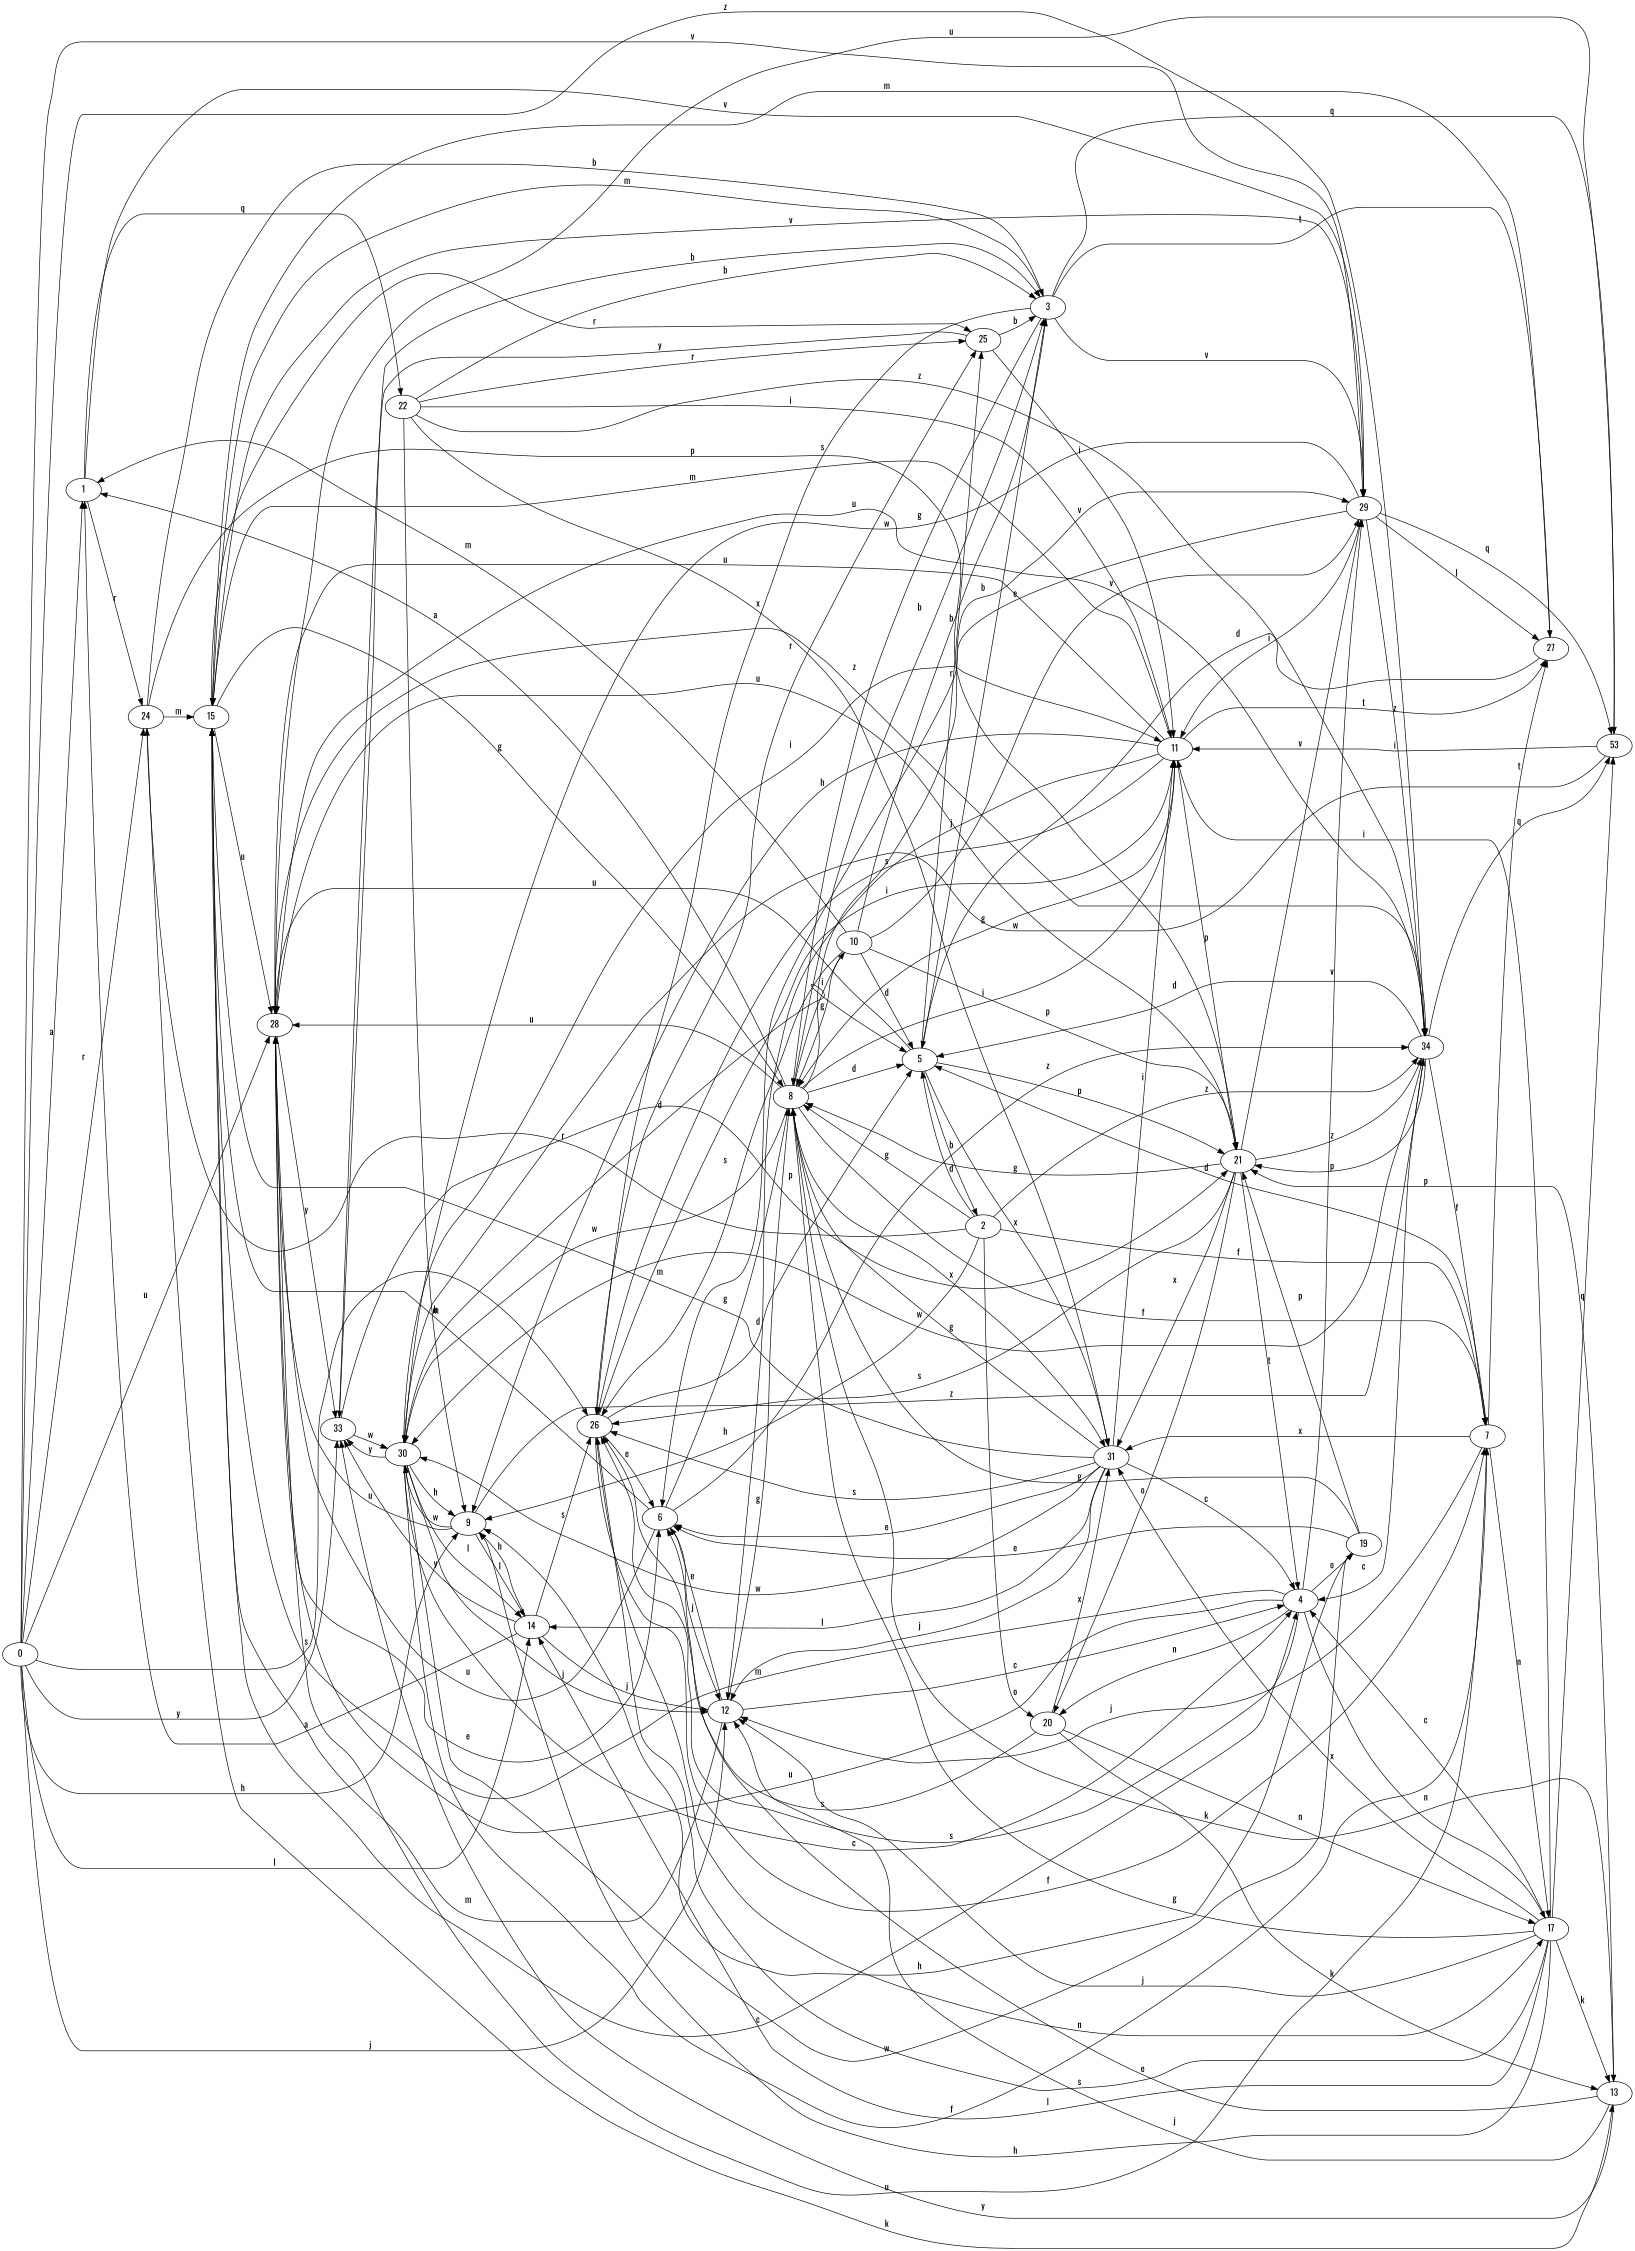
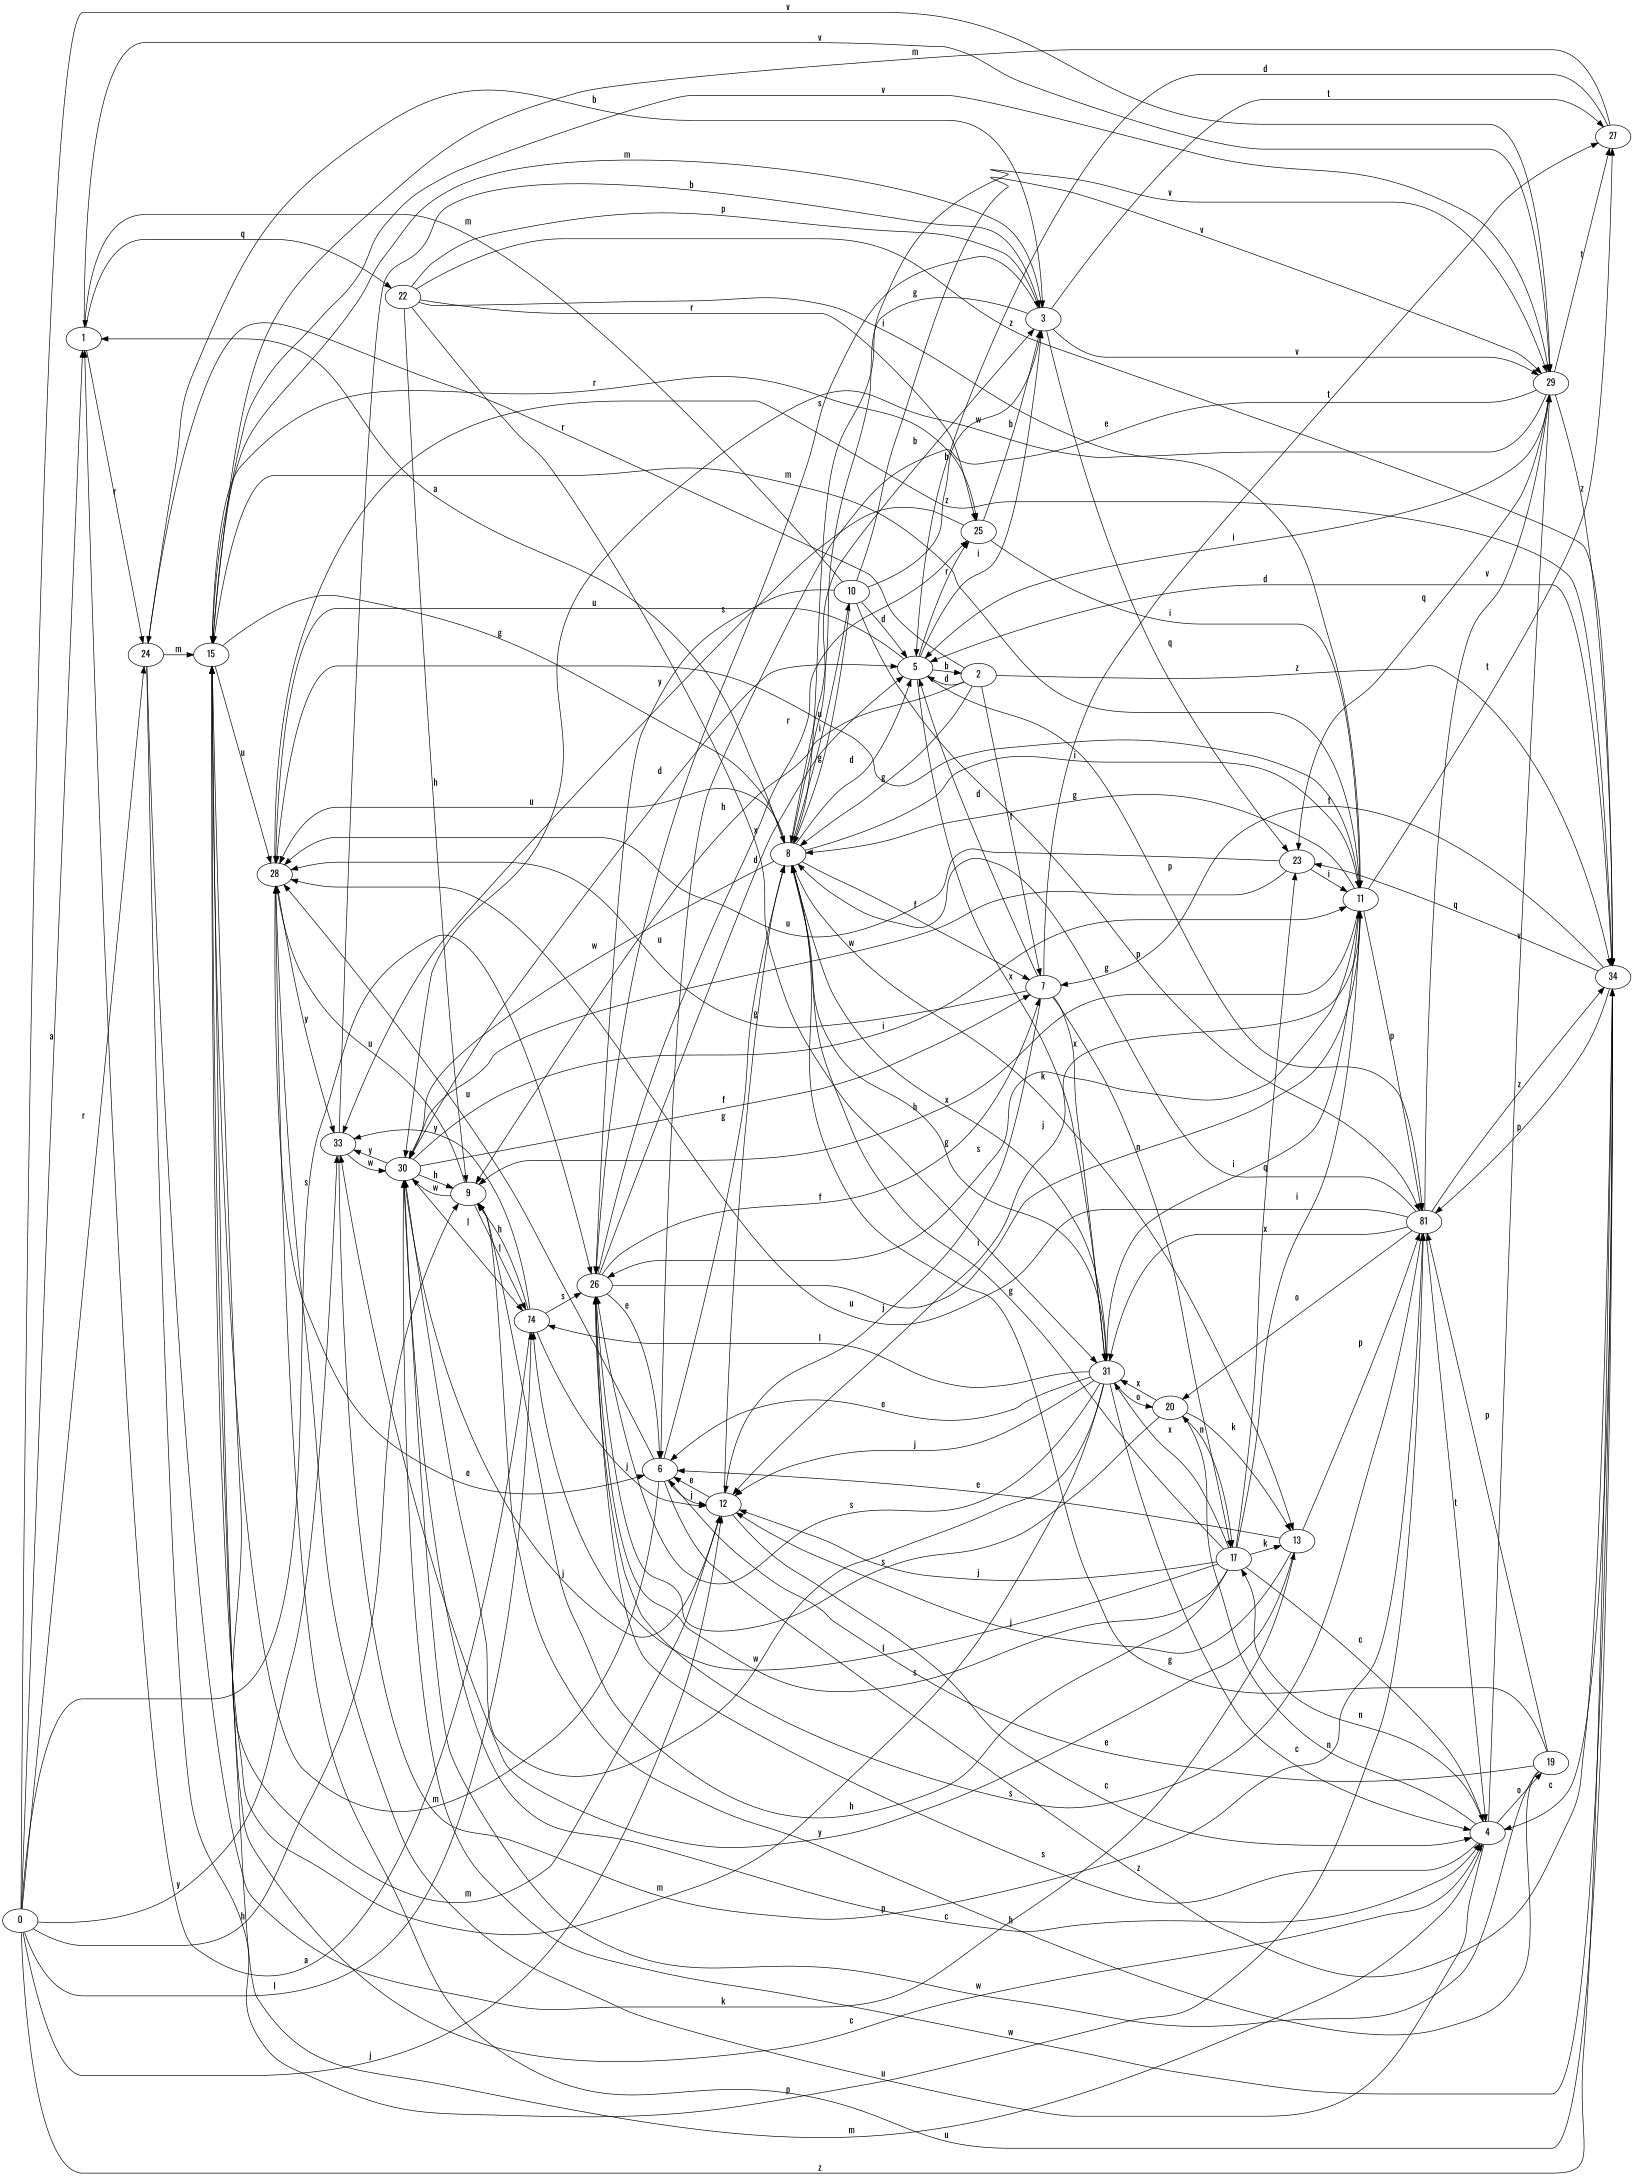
(725, 271) -> (724, 210)
(1457, 574) -> (1582, 255)
(983, 588) -> (979, 554)
(1284, 635) -> (1257, 542)
(1614, 746) -> (1297, 862)
(1238, 1161) -> (1424, 1222)
(146, 1343) -> none
(1064, 1396) -> none
(990, 1480) -> (1129, 1398)
(532, 1627) -> (532, 1321)
(902, 1987) -> none
